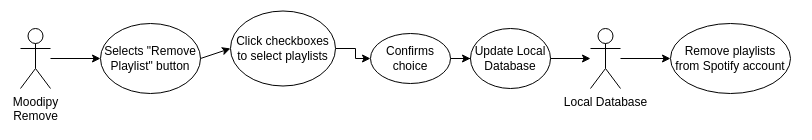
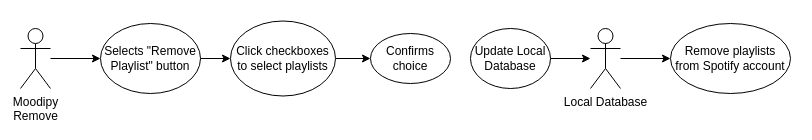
(283, 49) -> (283, 59)
(465, 59) -> none
